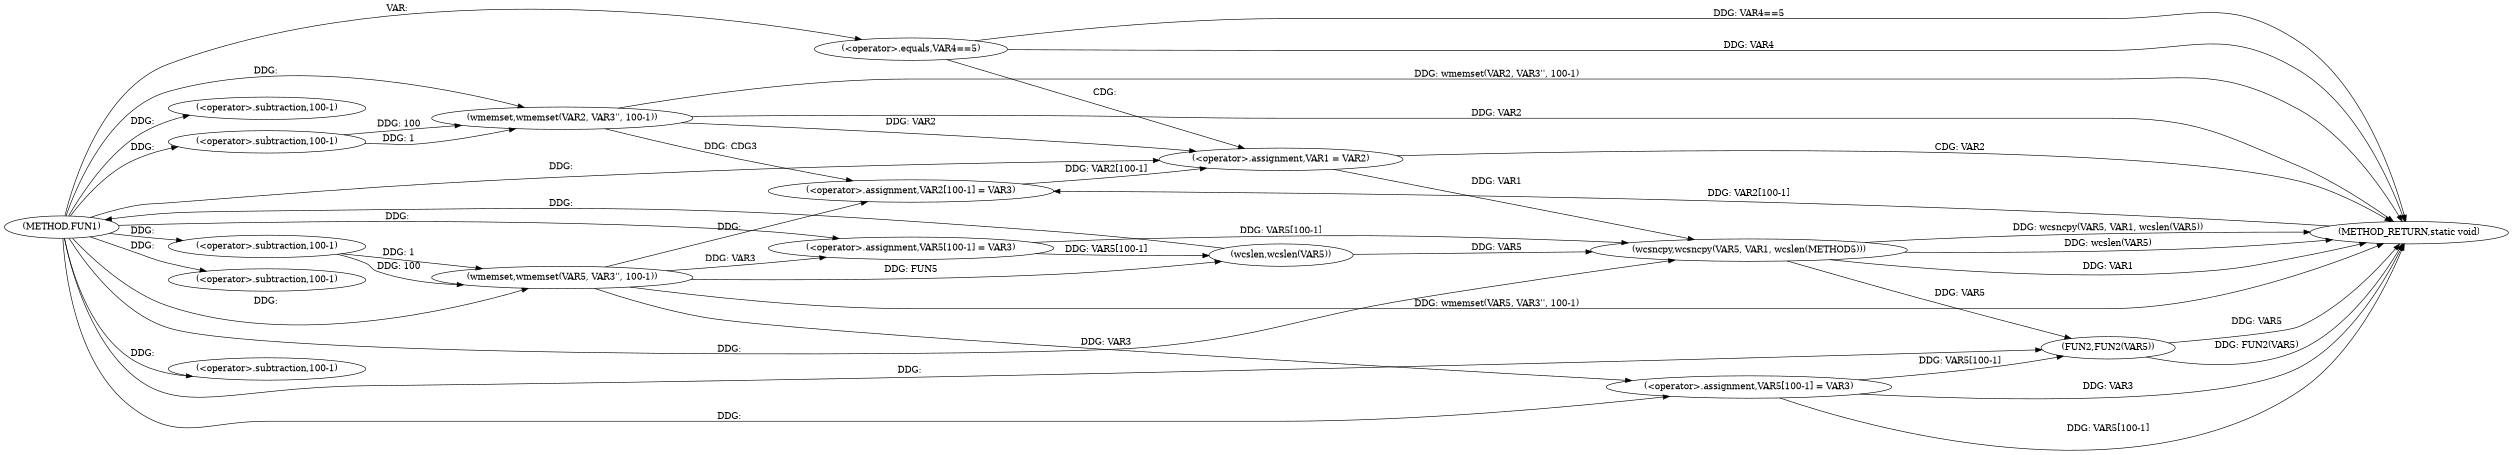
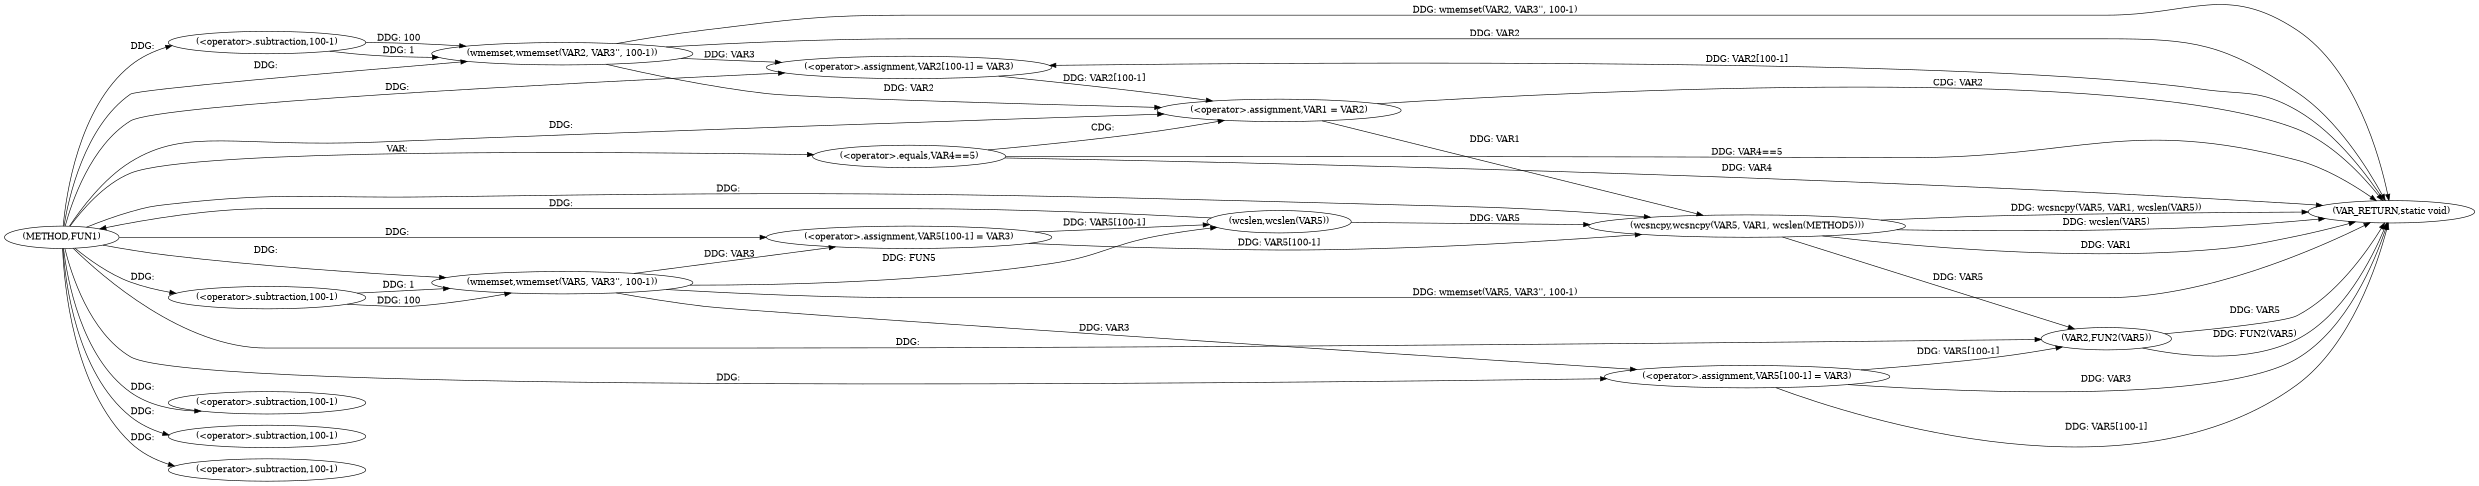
(731, 147) -> (730, 55)
(2409, 233) -> (2392, 212)
(733, 235) -> (391, 94)
(2108, 348) -> (2106, 339)
